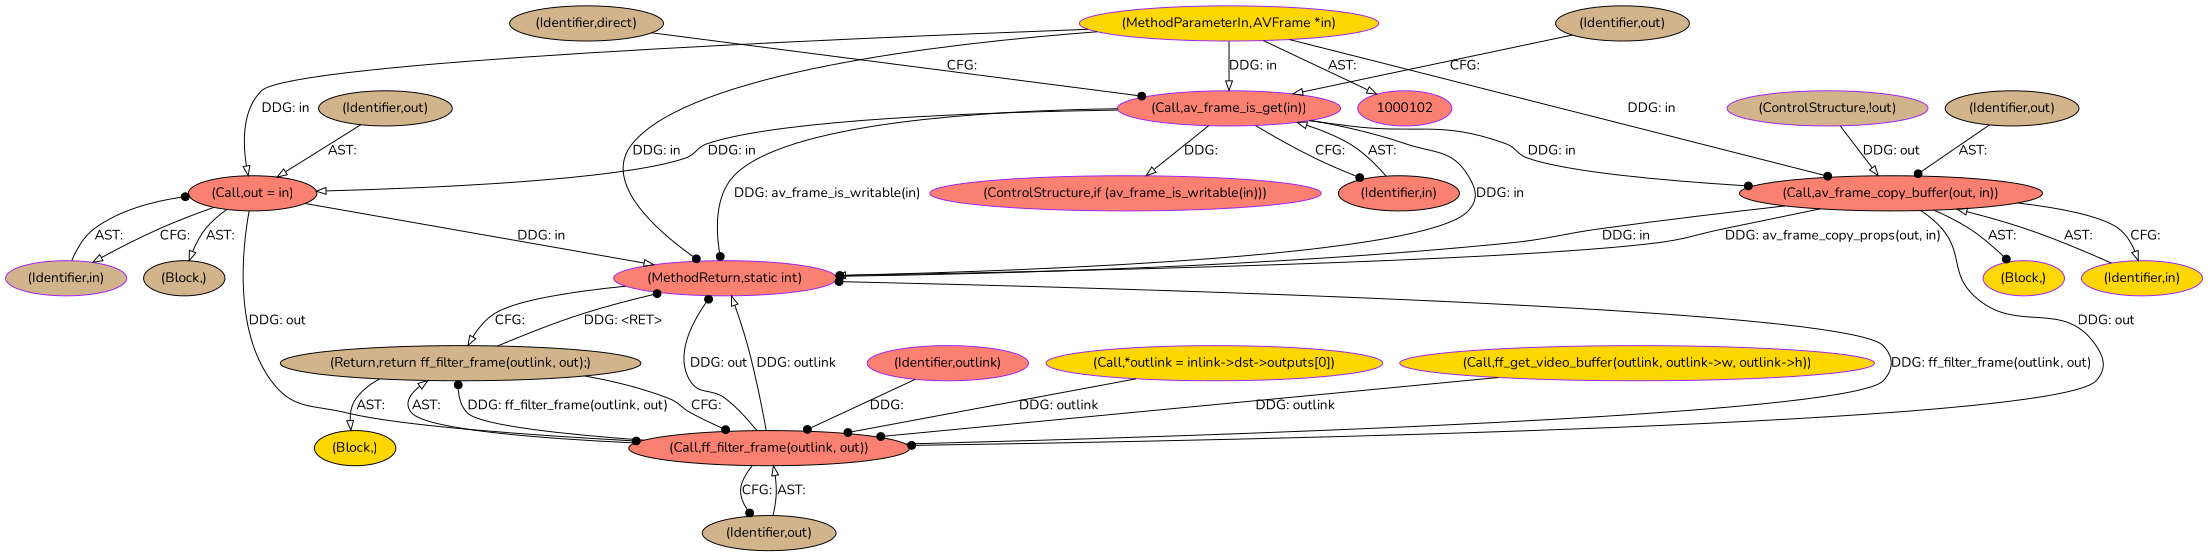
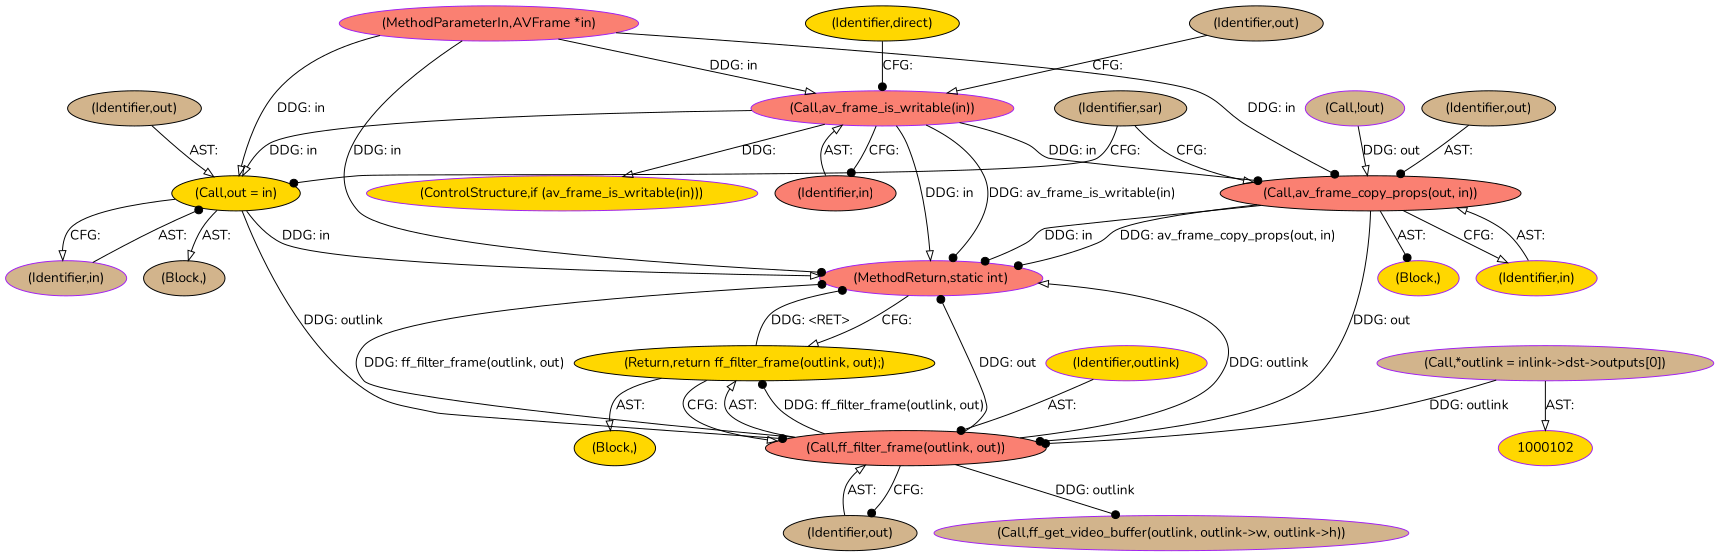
(587, 23) -> (882, 23)
(1229, 23) -> (489, 23)
(1315, 65) -> (1545, 401)
none -> (1121, 108)
(1229, 108) -> (882, 108)
(1405, 108) -> (1545, 448)
(1828, 108) -> (1355, 108)
(253, 193) -> (236, 193)
(1125, 193) -> (562, 193)
(1891, 193) -> (1371, 193)
(278, 321) -> (343, 321)
(461, 363) -> (754, 363)
(948, 363) -> (1126, 363)
(1214, 363) -> (1545, 363)
(1637, 363) -> (1171, 533)
(657, 394) -> (698, 421)
(889, 406) -> (1064, 406)
(1191, 407) -> (1034, 489)
